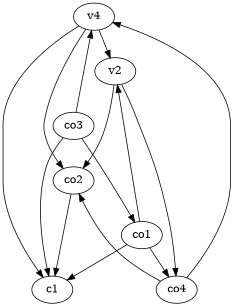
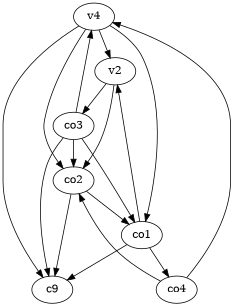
none -> (156, 112)
none -> (74, 149)
(157, 174) -> (97, 96)
none -> (105, 205)
(52, 290) -> (52, 290)
